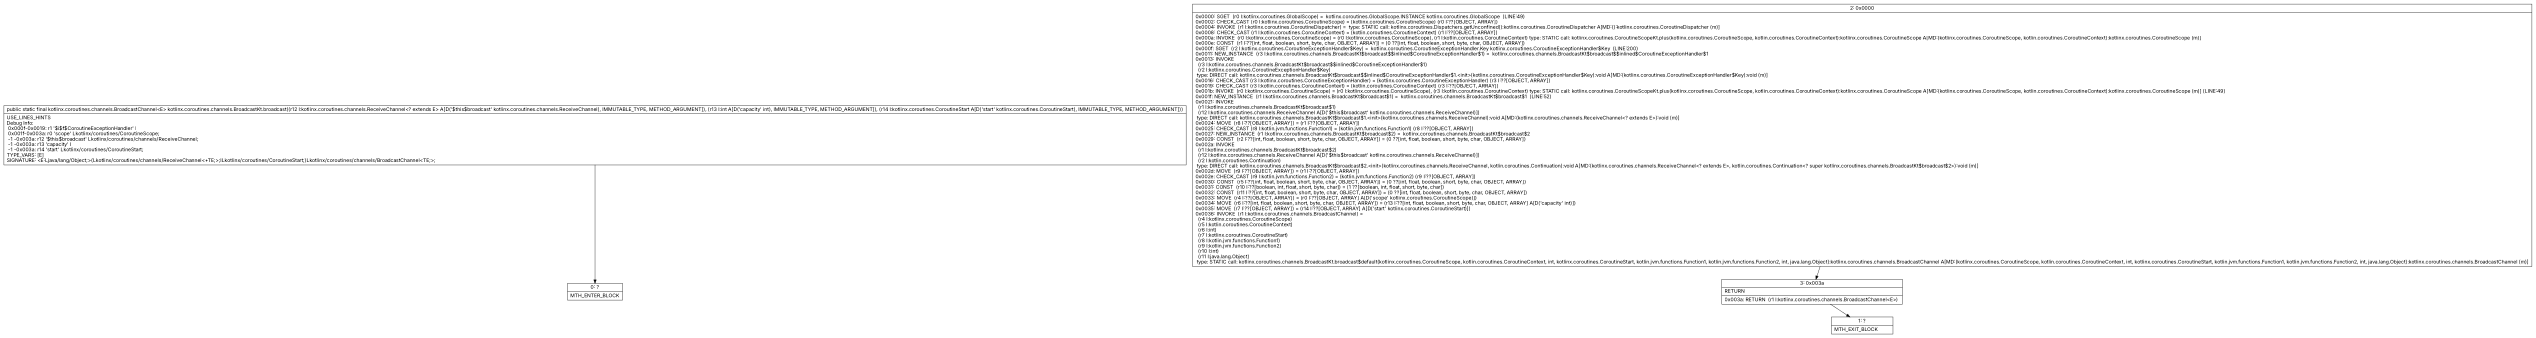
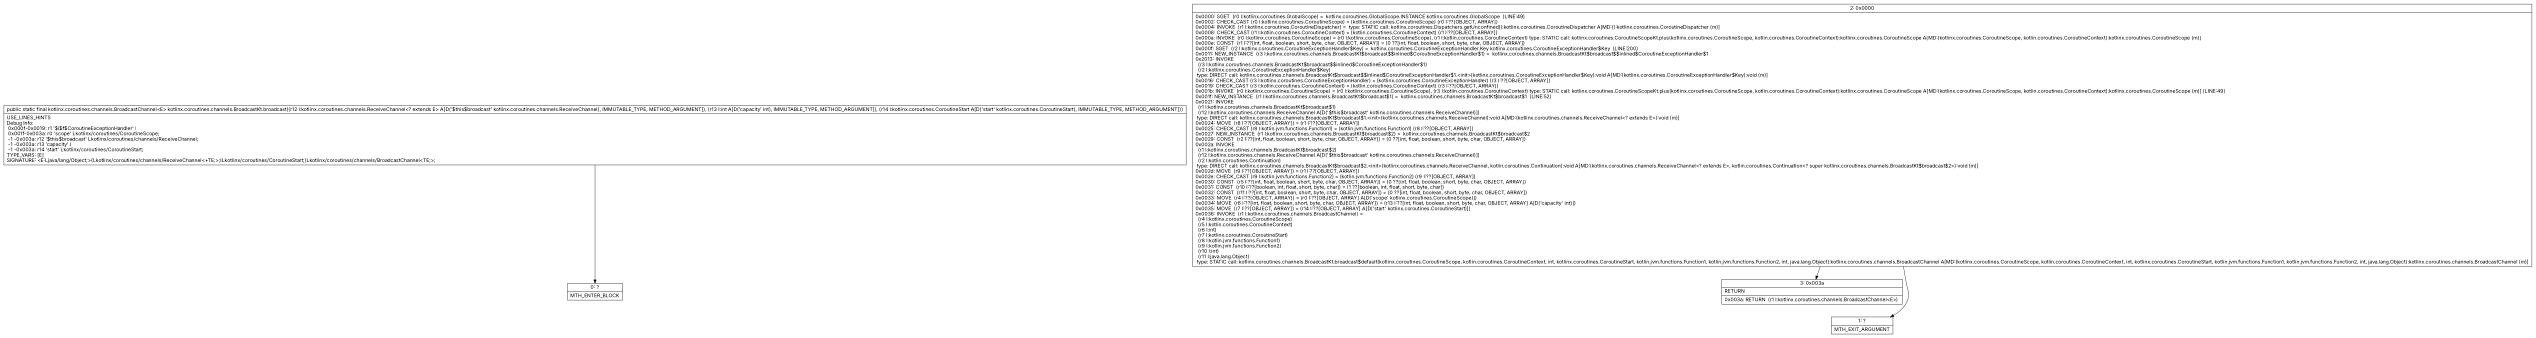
(1216, 59) -> (1216, 59)
(1839, 310) -> (1908, 294)
(1856, 330) -> (1862, 330)
